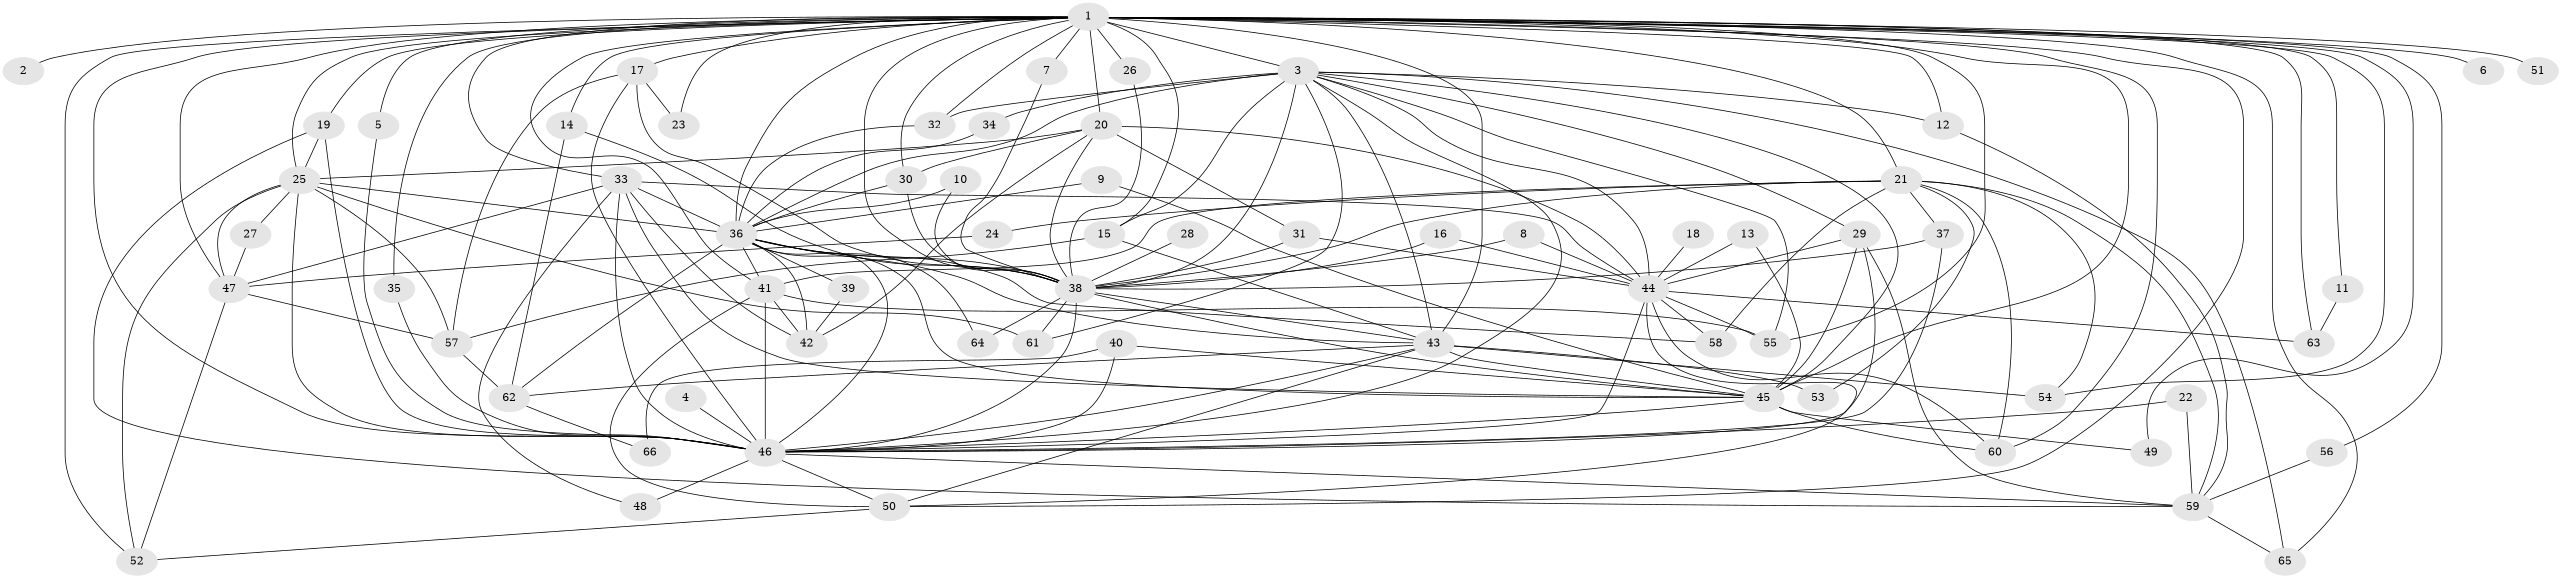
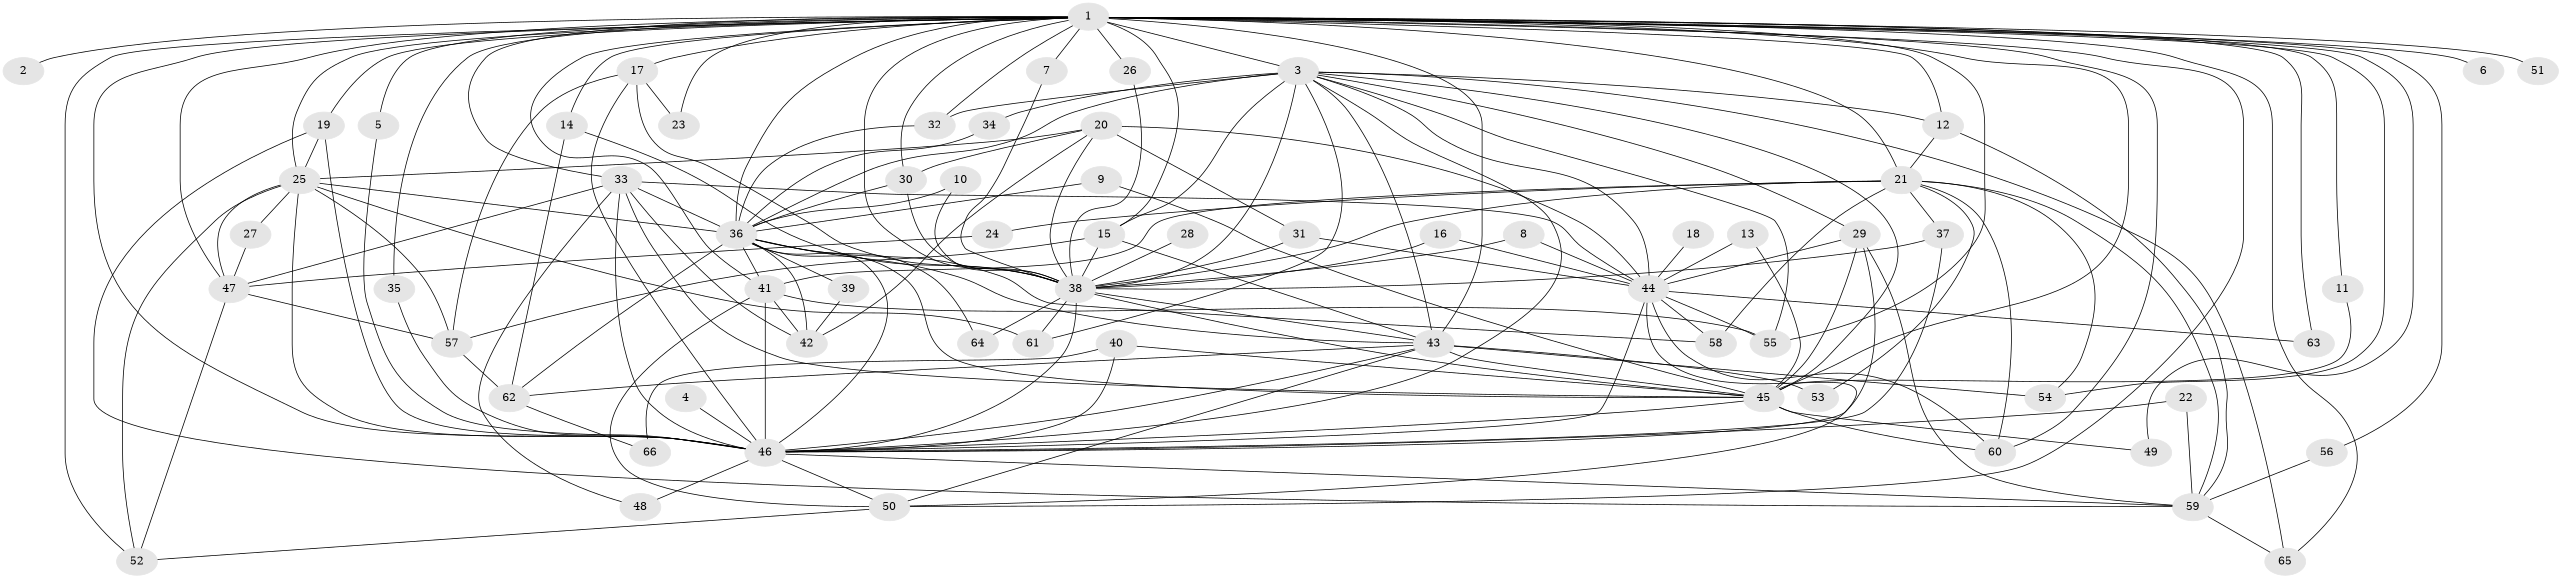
(1095, 71) -> none
none -> (1923, 151)
(969, 262) -> (1089, 264)
(2328, 316) -> (2090, 382)
